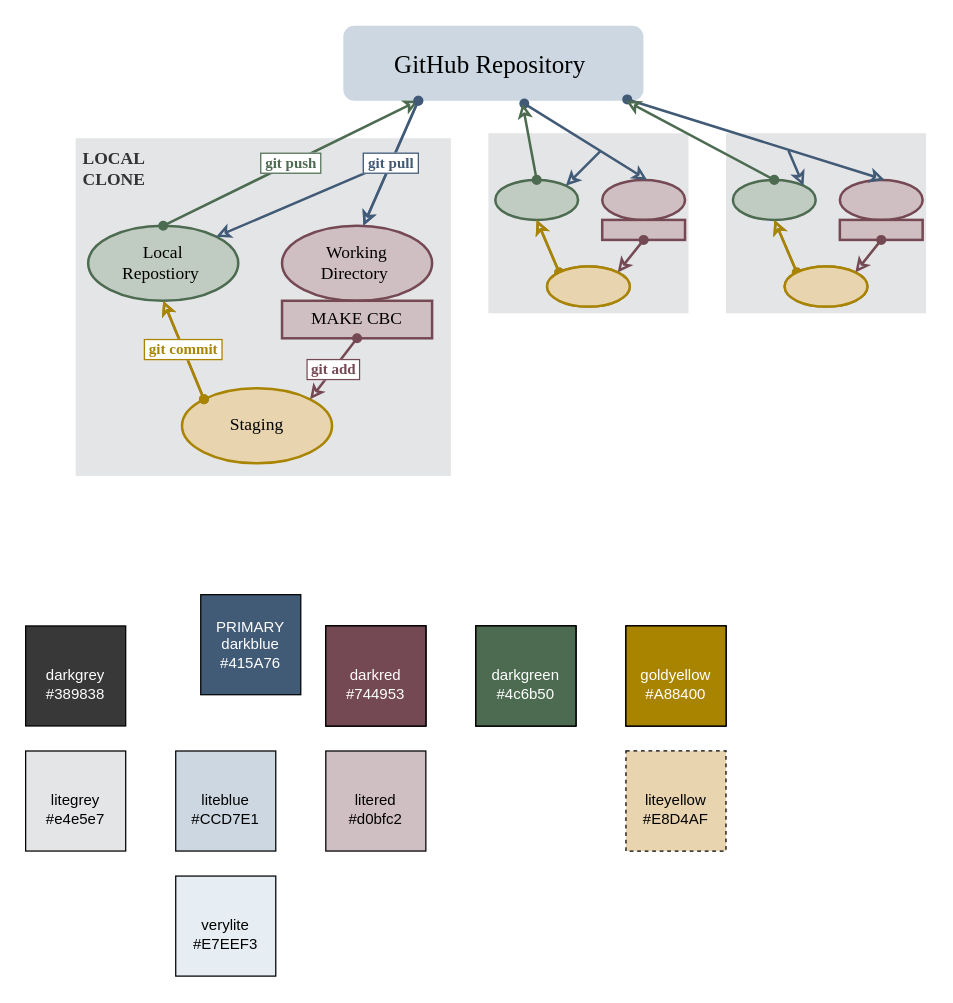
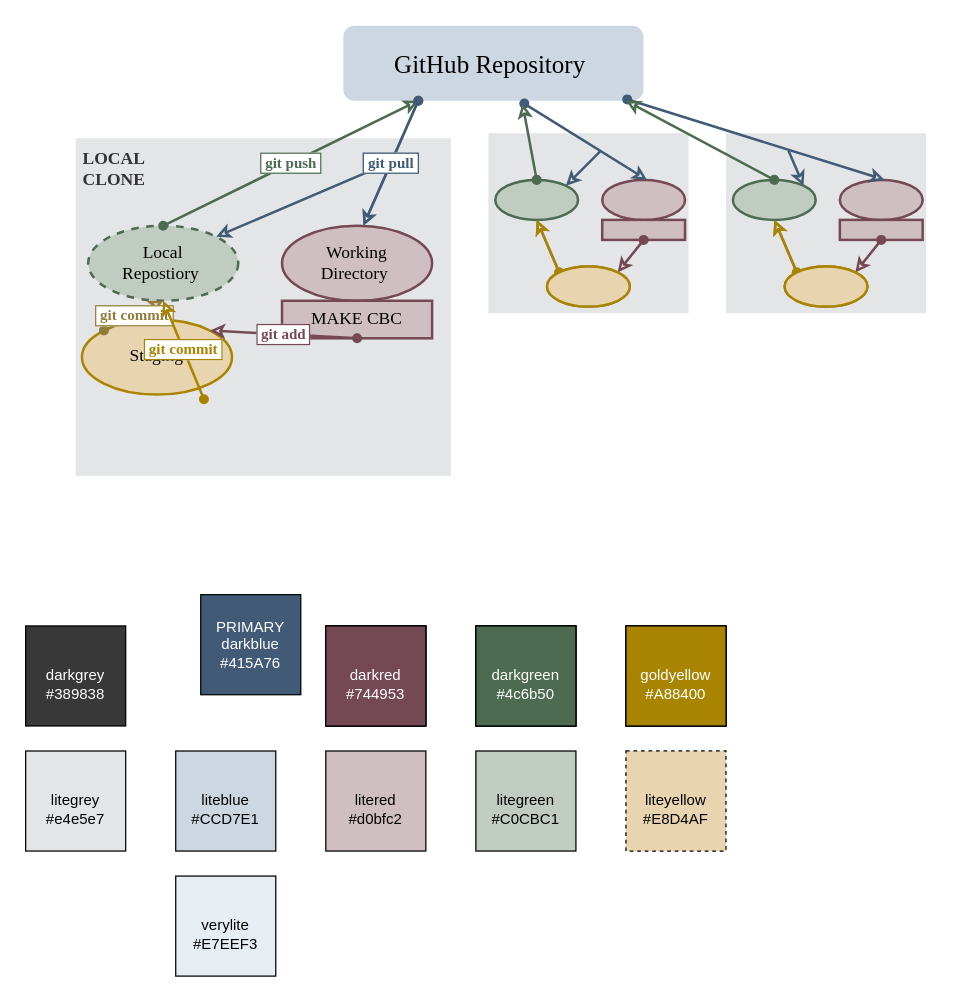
(163, 263) -> (163, 263)
(257, 426) -> (157, 357)
none -> (526, 801)
